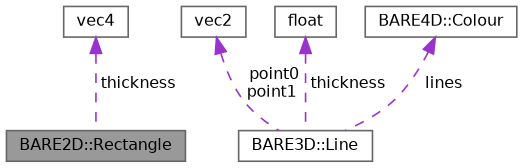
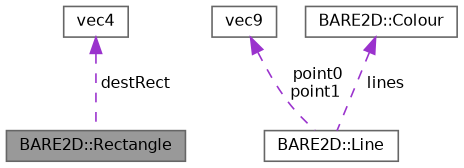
(214, 22) -> (244, 22)
(306, 22) -> none
(441, 22) -> (381, 22)
(136, 84) -> (133, 84)
(306, 146) -> (331, 146)
